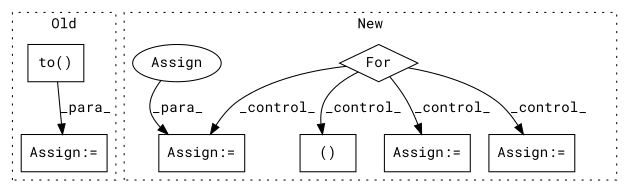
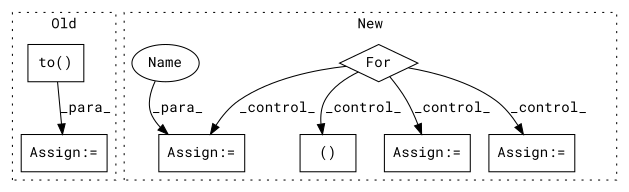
(177, 63) -> (166, 63)
